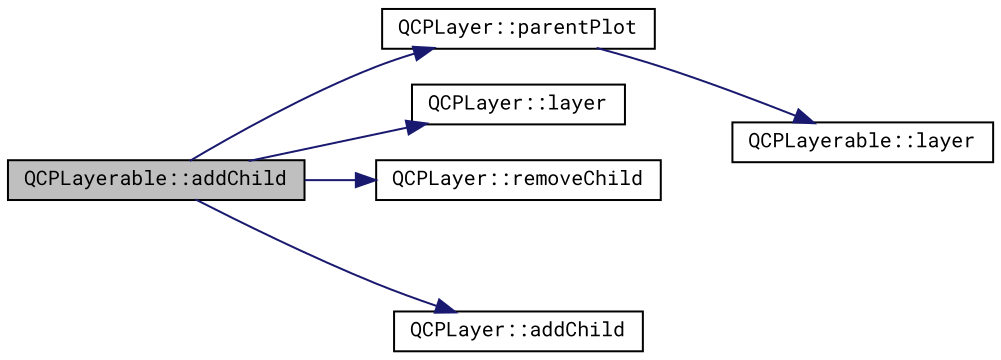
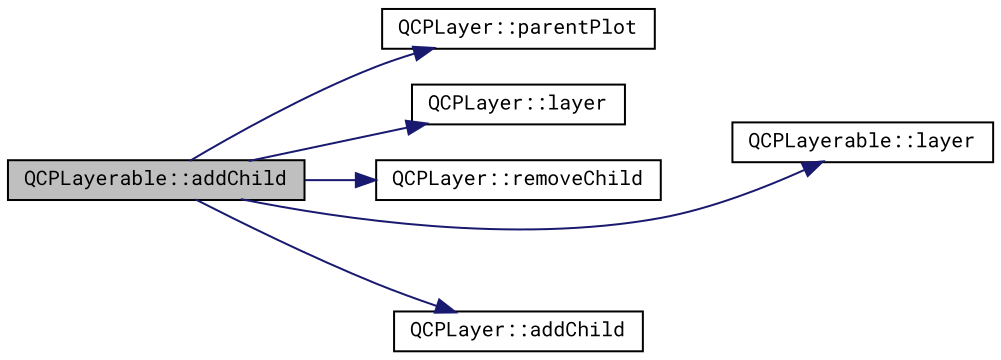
(697, 79) -> (526, 229)
